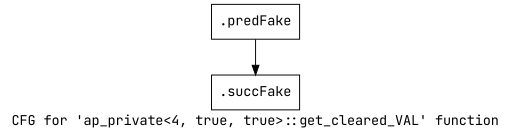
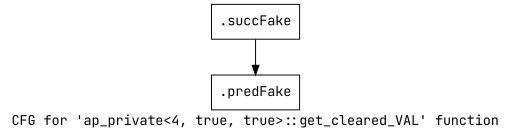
(256, 52) -> (256, 52)
